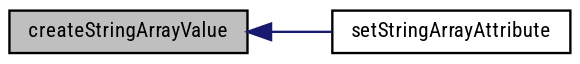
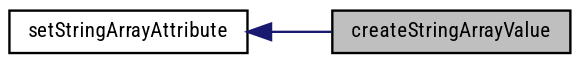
(301, 32) -> (301, 32)
